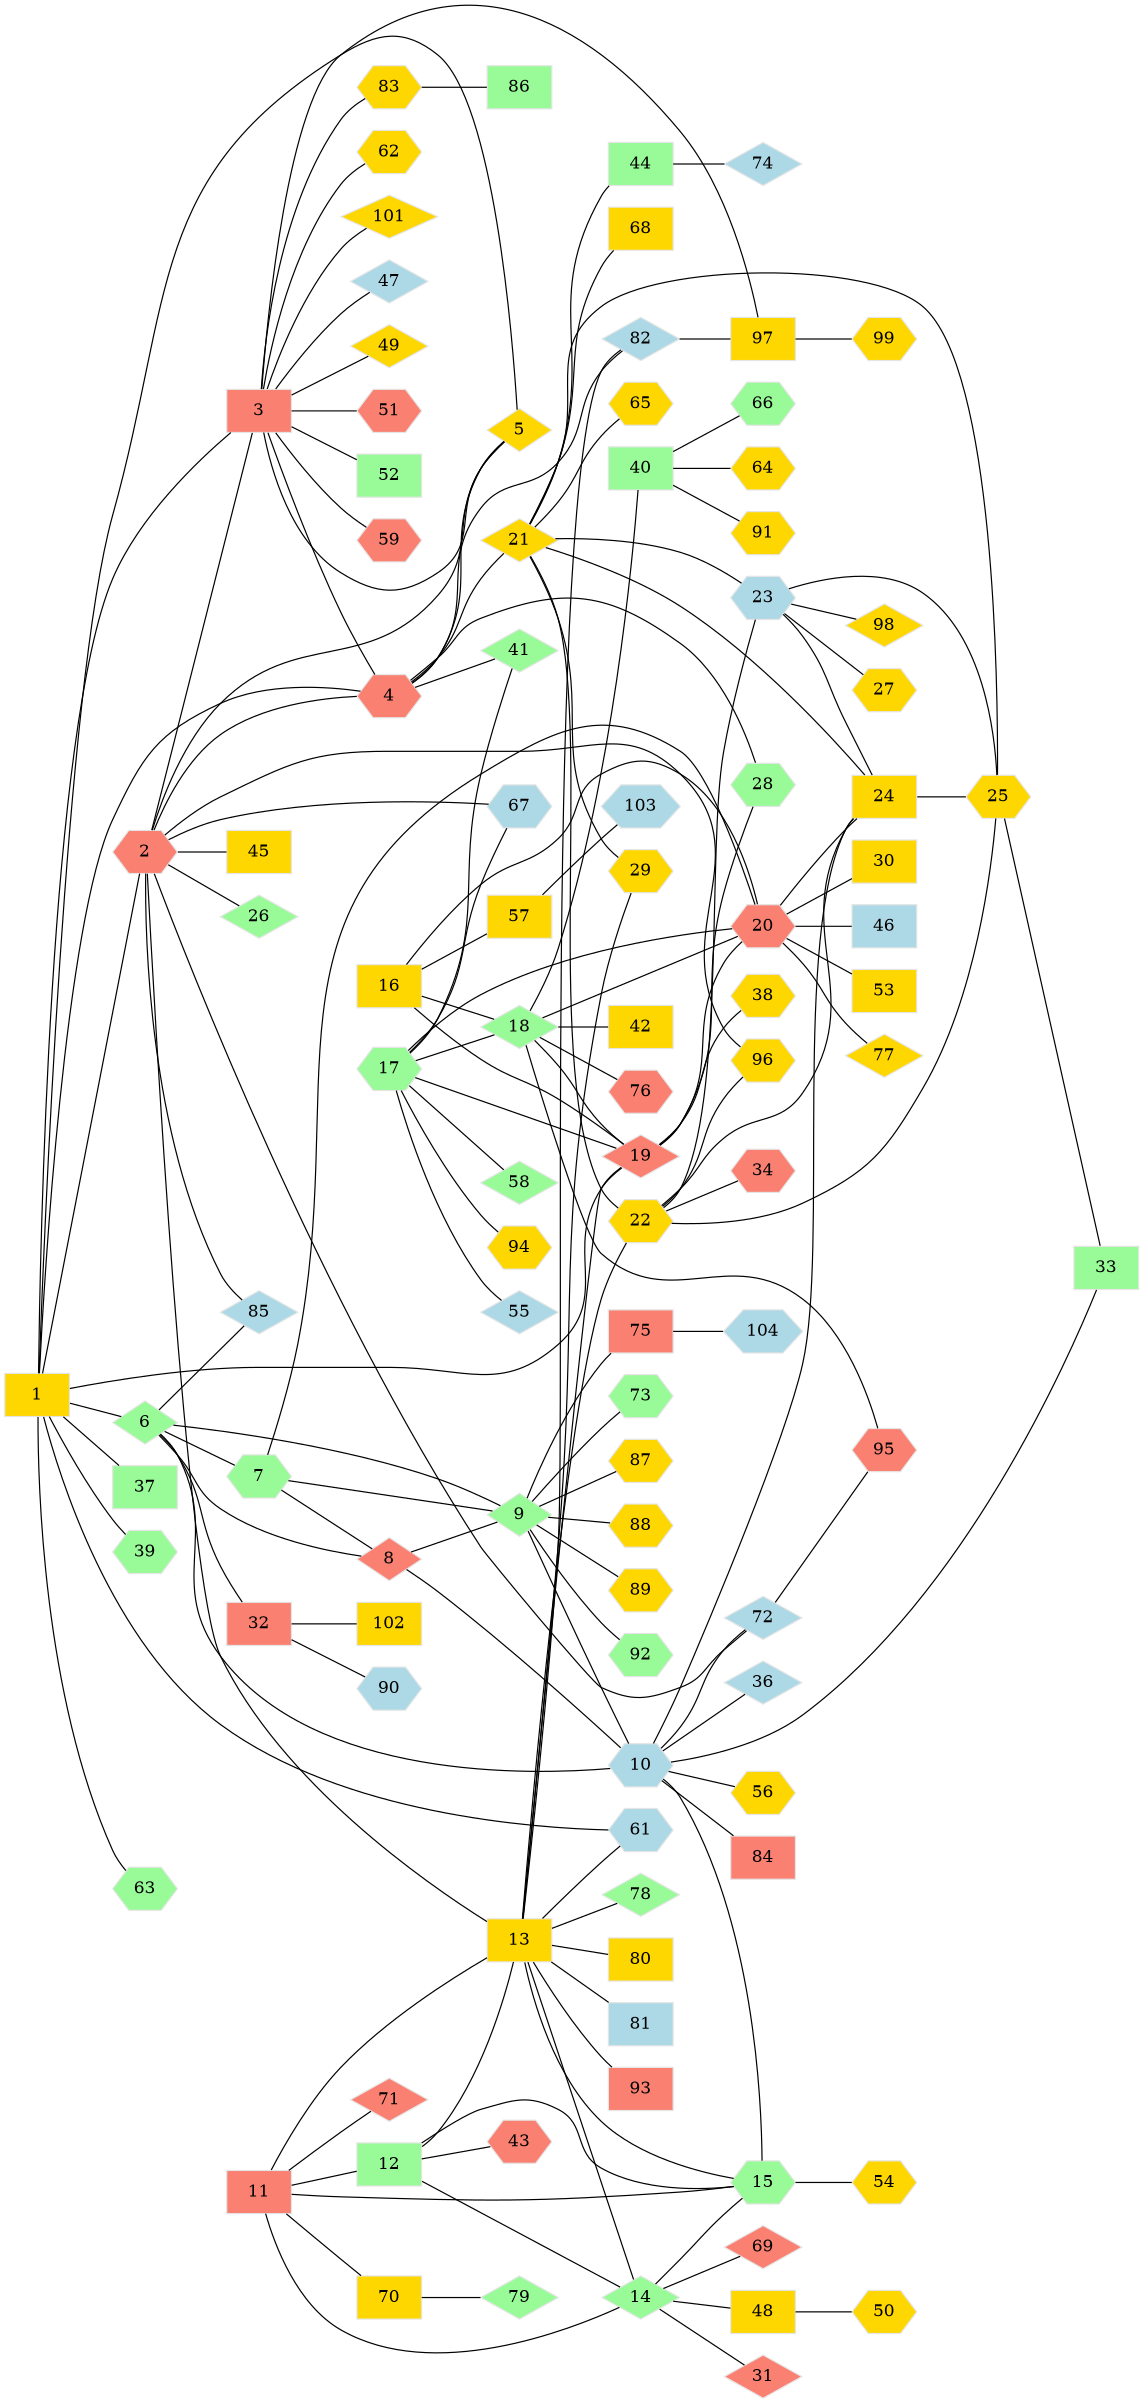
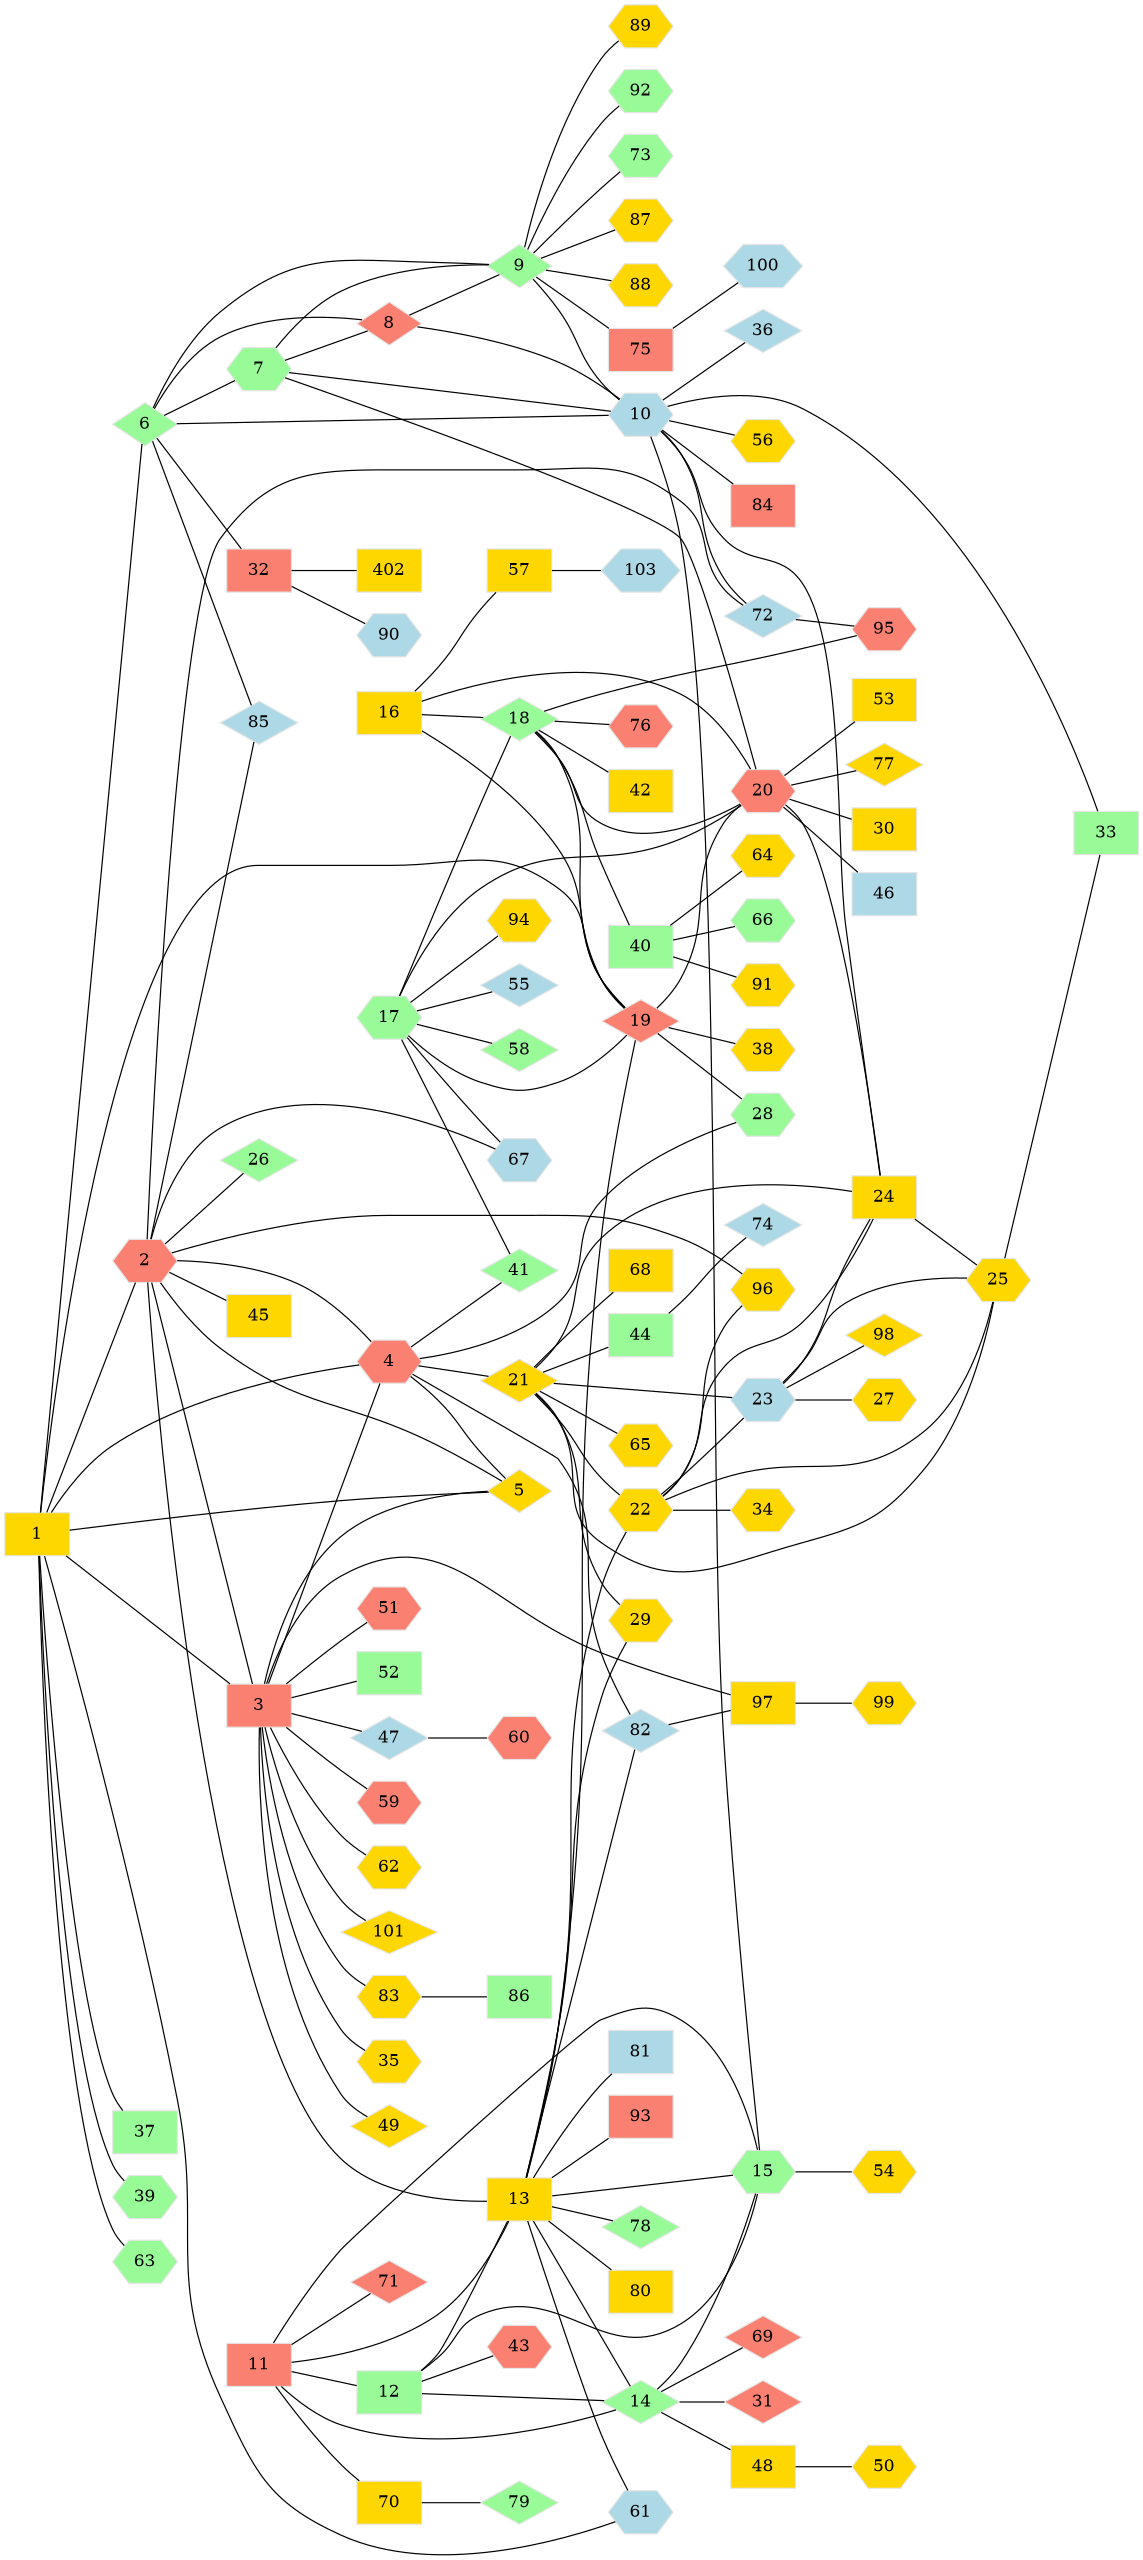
none -> (450, 392)
(763, 1171) -> (763, 1510)
(763, 1331) -> (763, 266)
(389, 1624) -> (389, 571)
none -> (519, 1738)
none -> (389, 2062)
